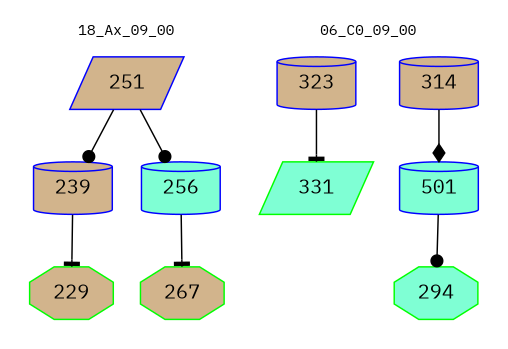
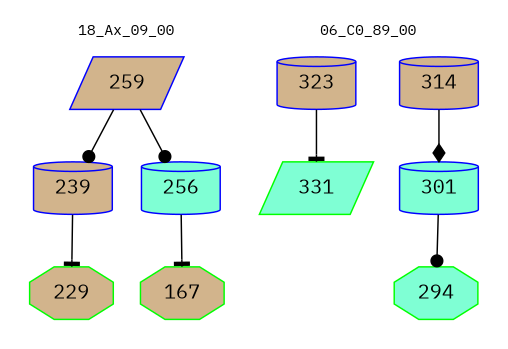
(369, 31) -> (369, 31)
(127, 83) -> (127, 83)
(439, 188) -> (439, 188)
(182, 293) -> (182, 293)
